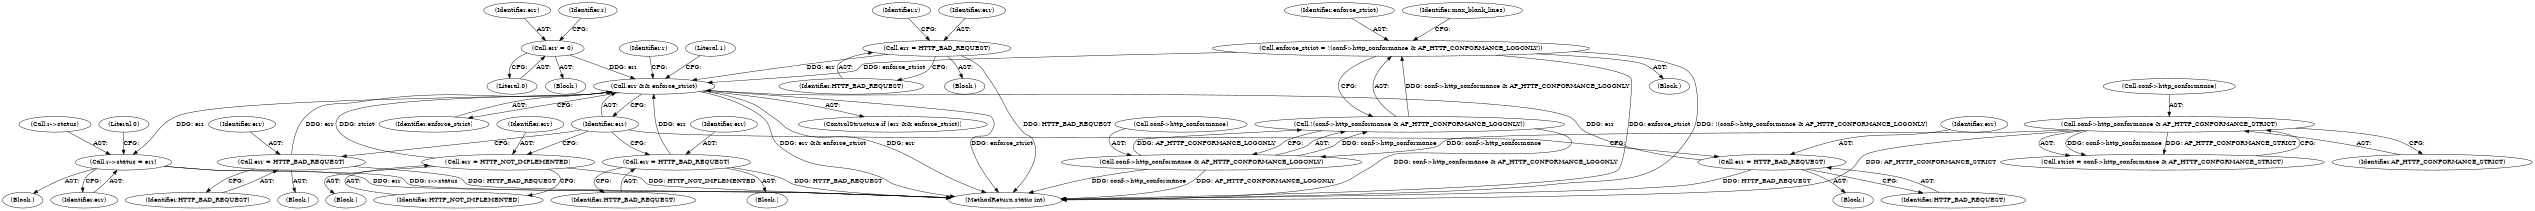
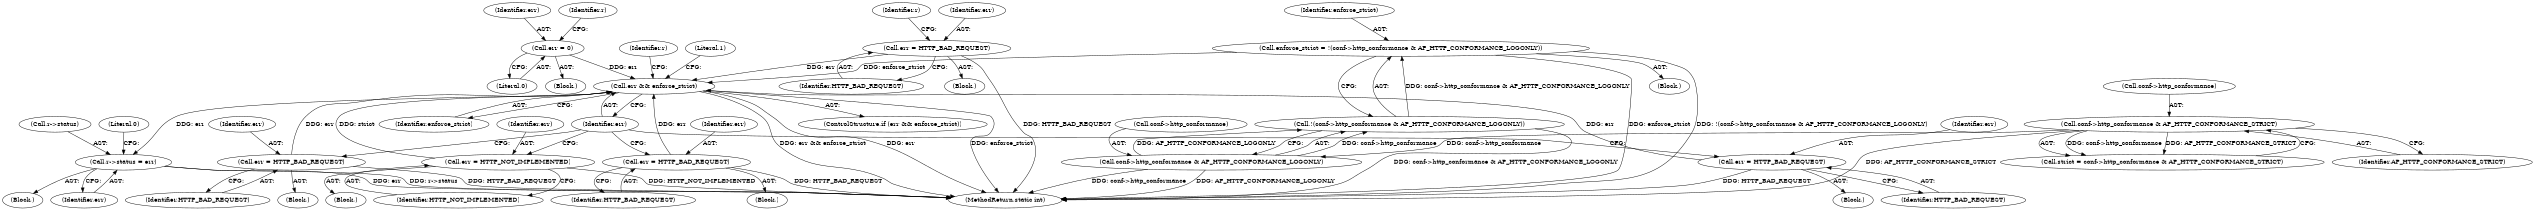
(1462, 10) -> none
